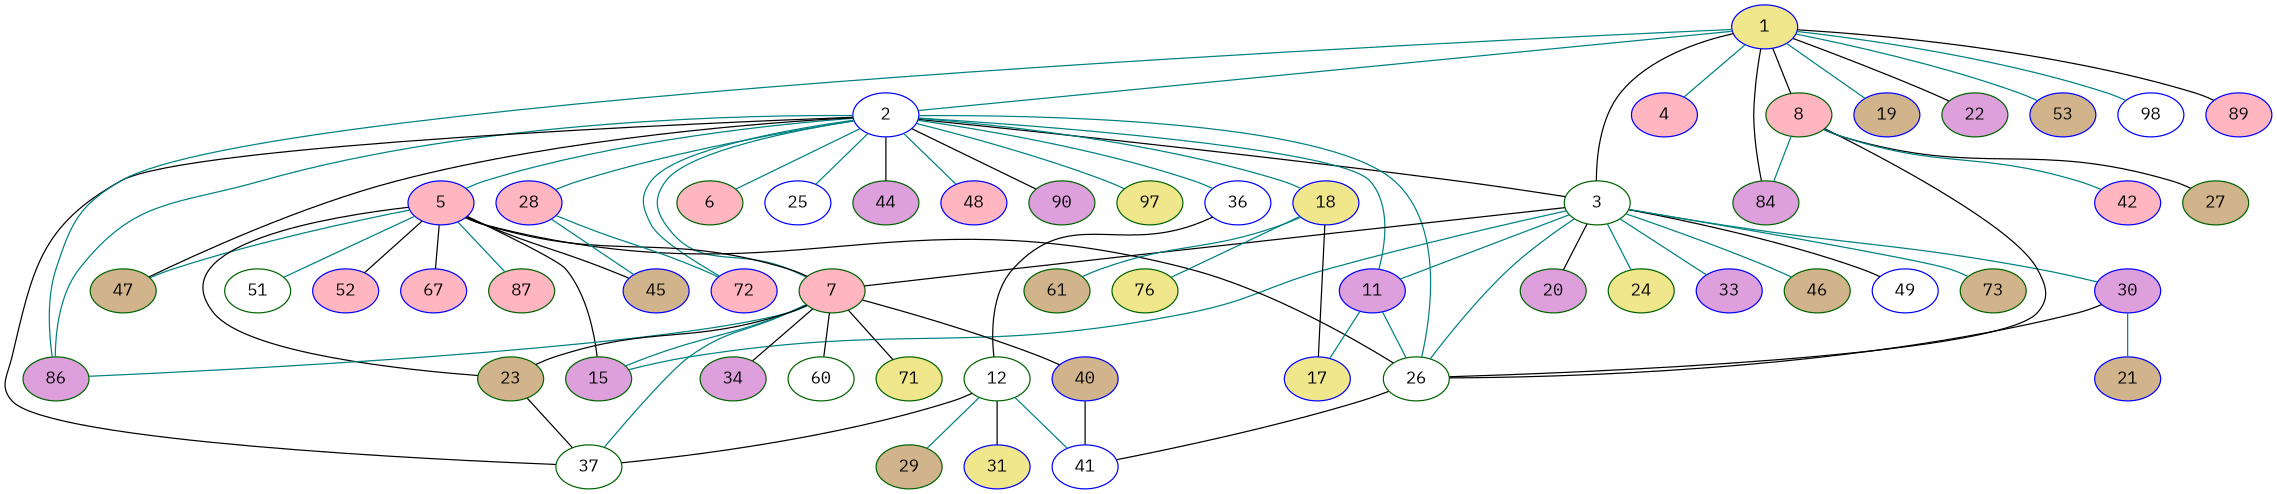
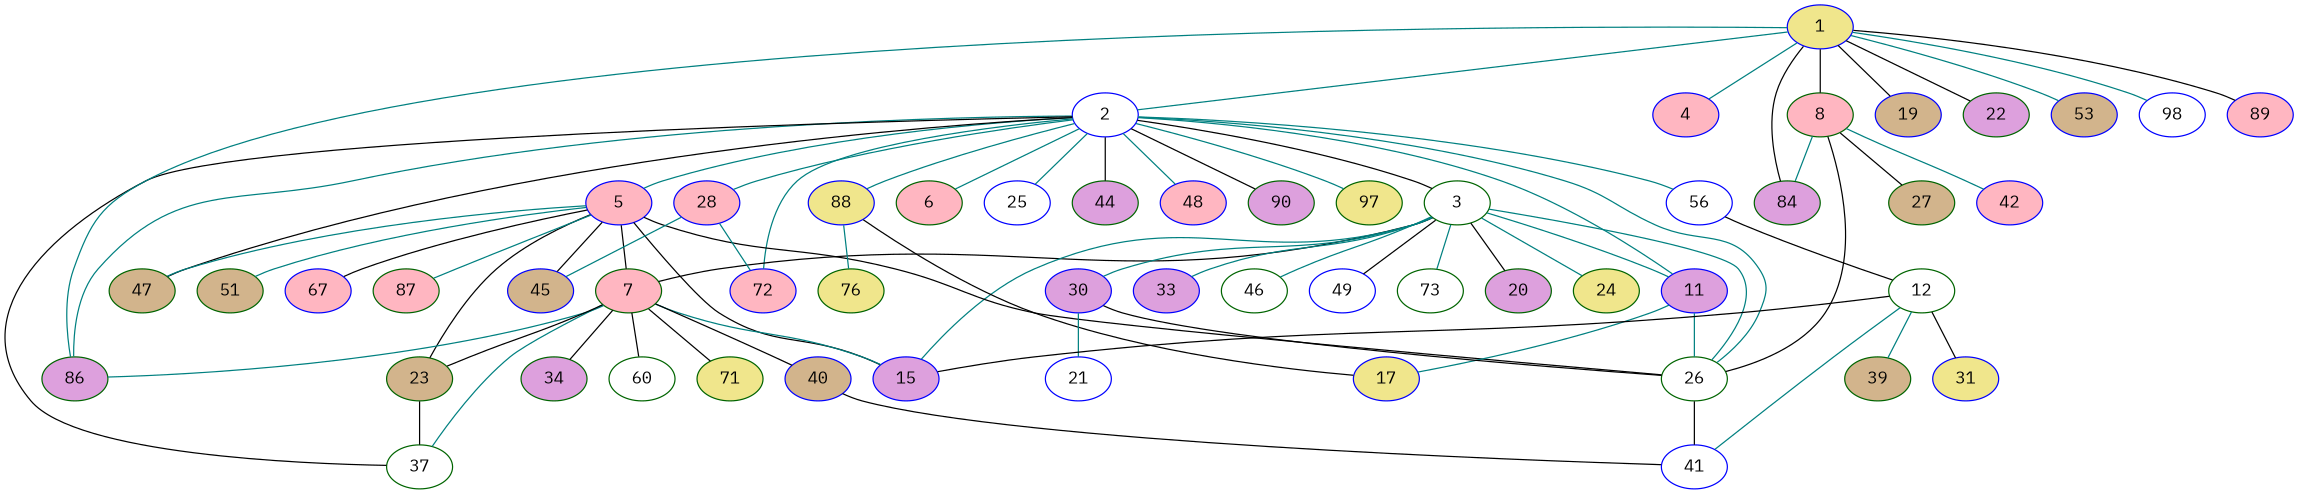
(1826, 71) -> (1864, 71)
(1633, 80) -> none
(665, 182) -> none
(1238, 203) -> (1699, 203)
(1326, 203) -> (841, 203)
(258, 291) -> (230, 291)
(346, 291) -> none
(1057, 291) -> none
(1817, 291) -> (1254, 291)
(1993, 291) -> (1430, 291)
(599, 379) -> (906, 379)
(2128, 379) -> (1078, 379)
(799, 438) -> (1413, 331)
(909, 467) -> (1878, 379)
